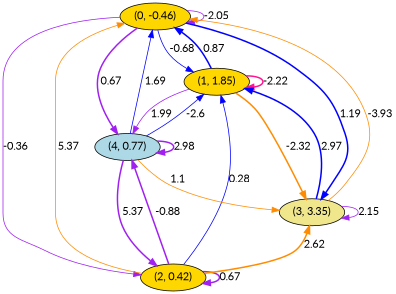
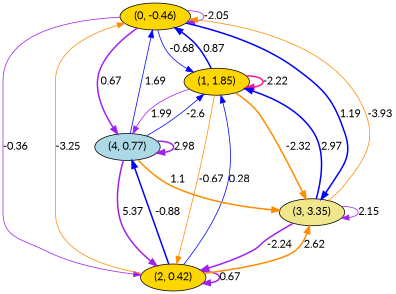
(68, 147) -> (68, 147)
none -> (198, 176)
(200, 197) -> (200, 197)
(152, 216) -> (152, 216)
none -> (253, 250)
